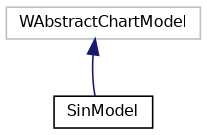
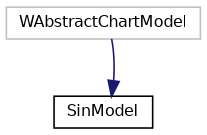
(93, 76) -> (114, 60)
